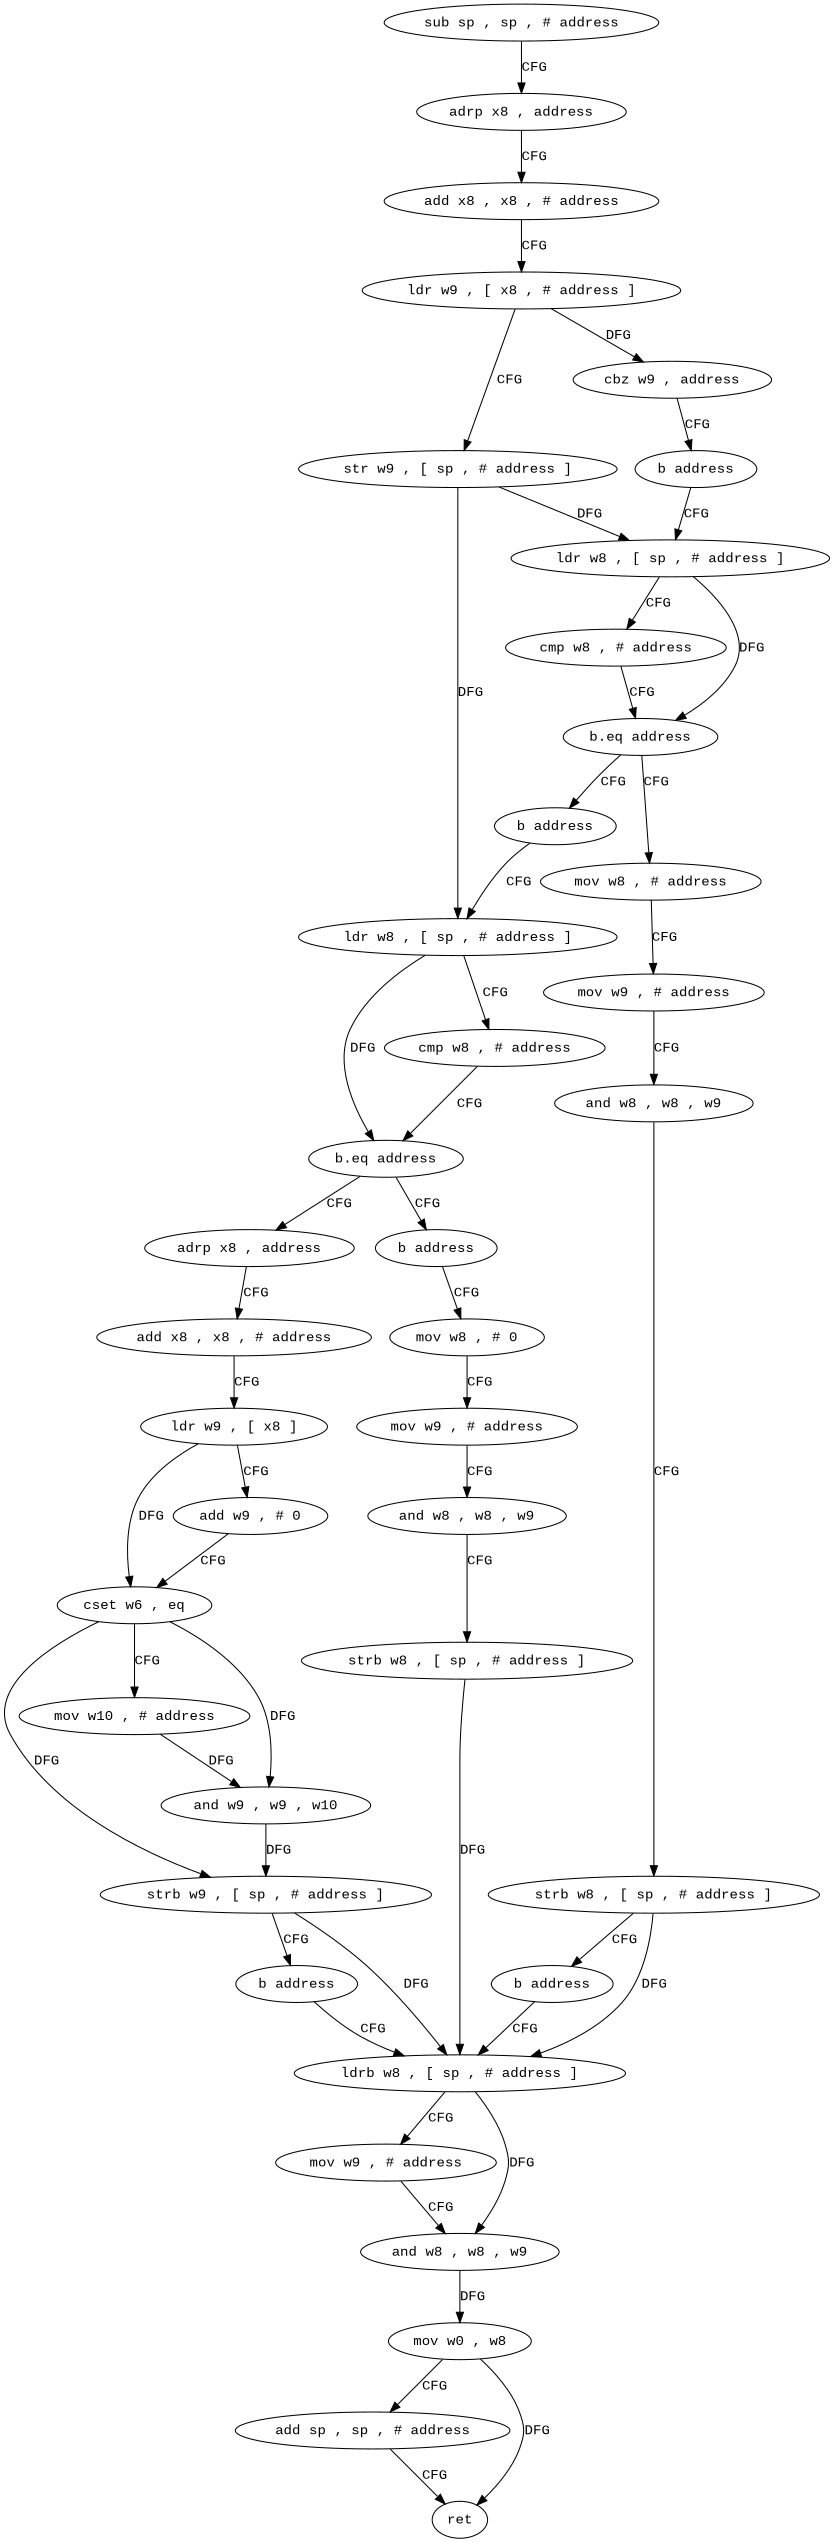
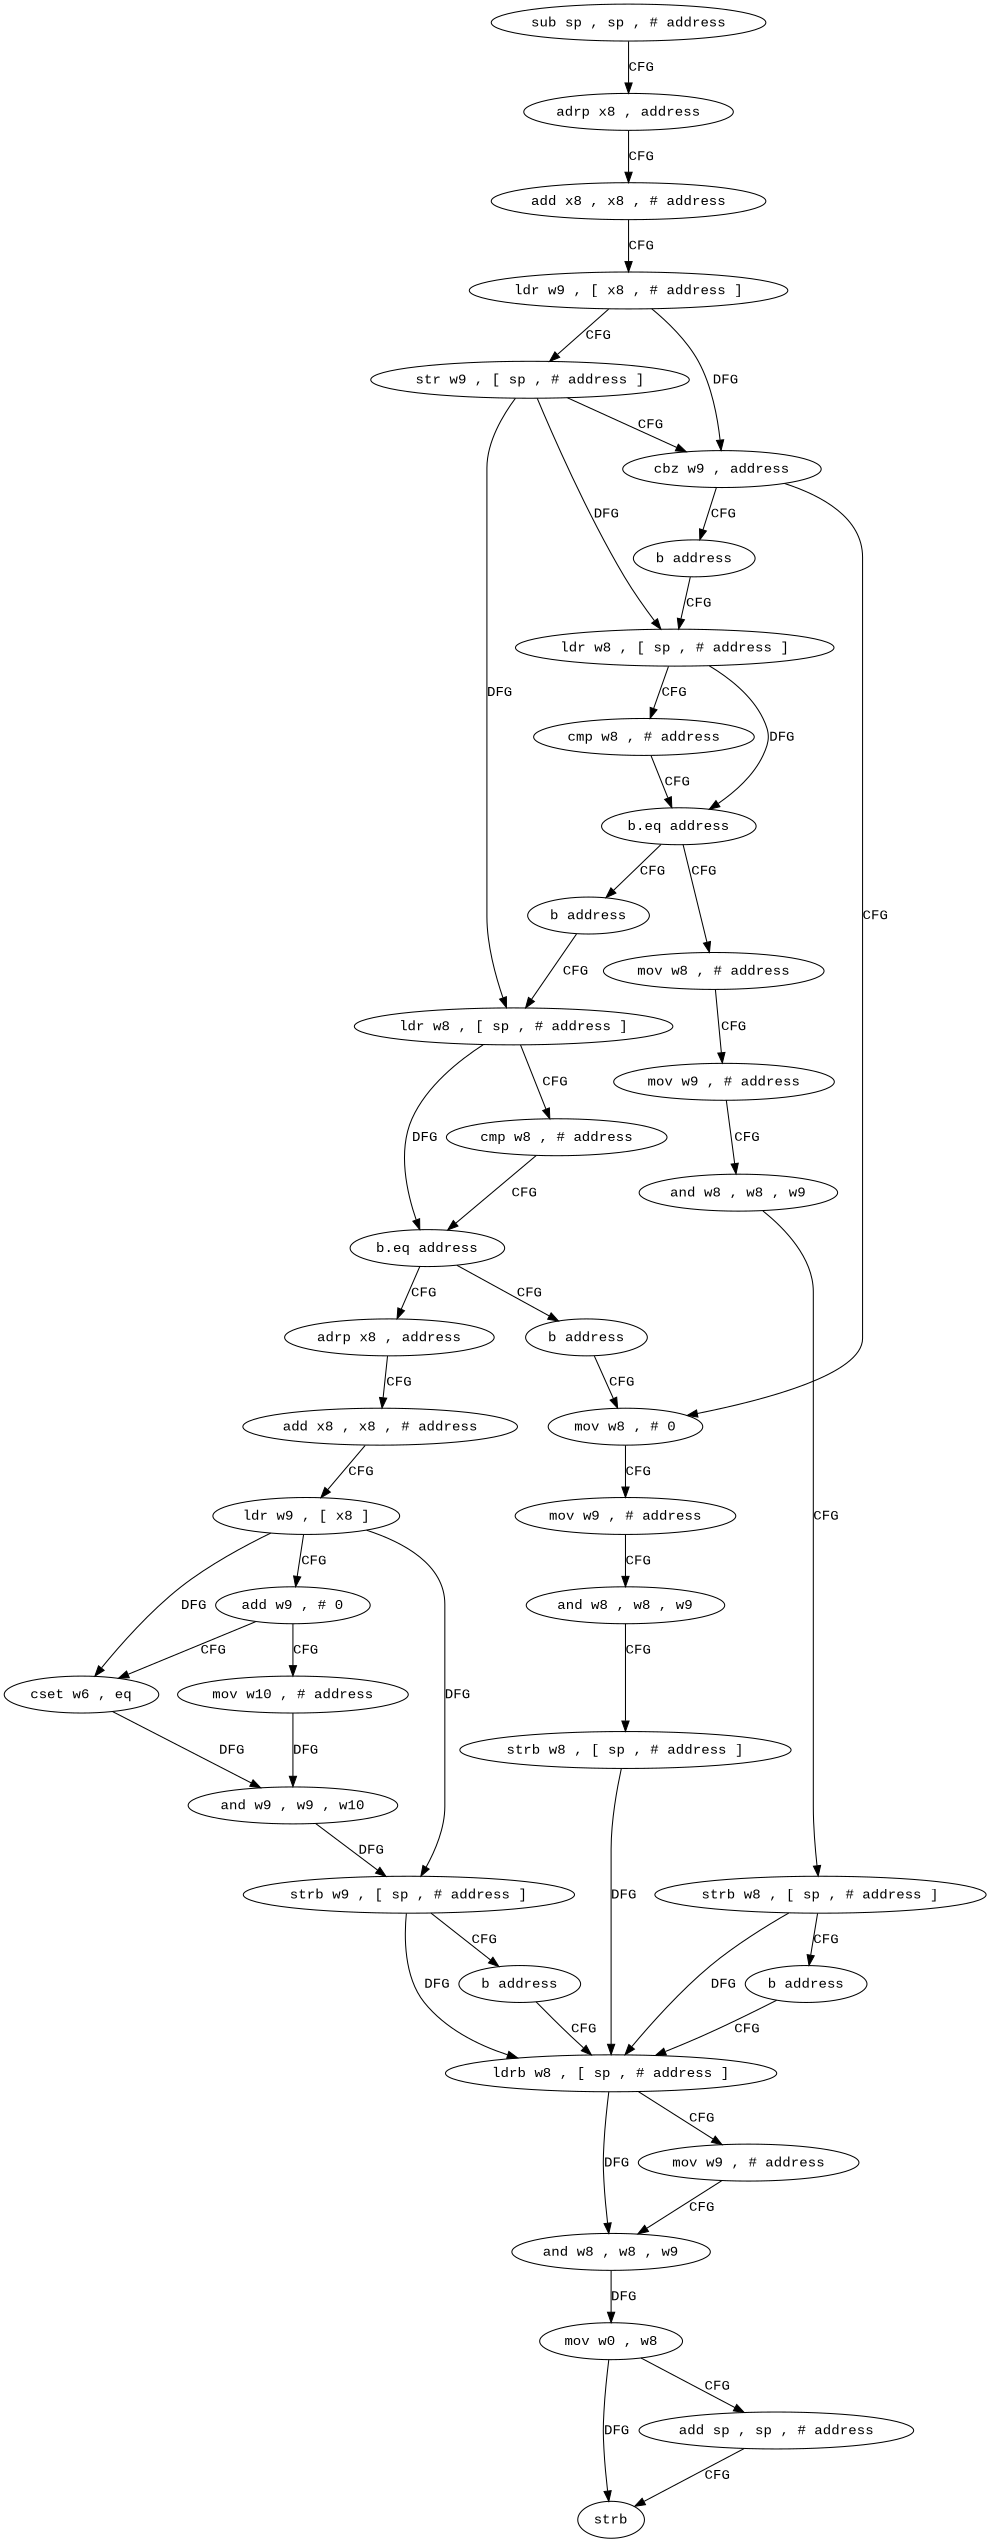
none -> (622, 423)
none -> (863, 985)
(135, 1655) -> (293, 1645)
(34, 1768) -> (445, 1680)
(460, 2520) -> (611, 2520)
